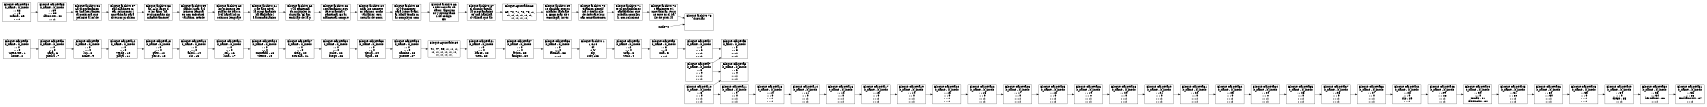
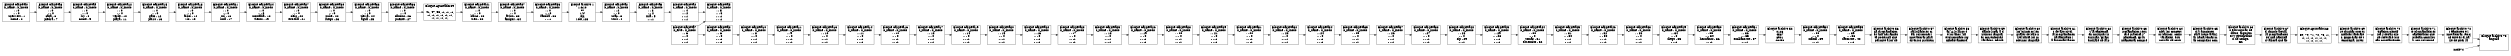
(699, 22) -> (2494, 42)
none -> (1780, 35)
(734, 49) -> (719, 12)
(699, 72) -> (685, 35)
(716, 83) -> (735, 35)
